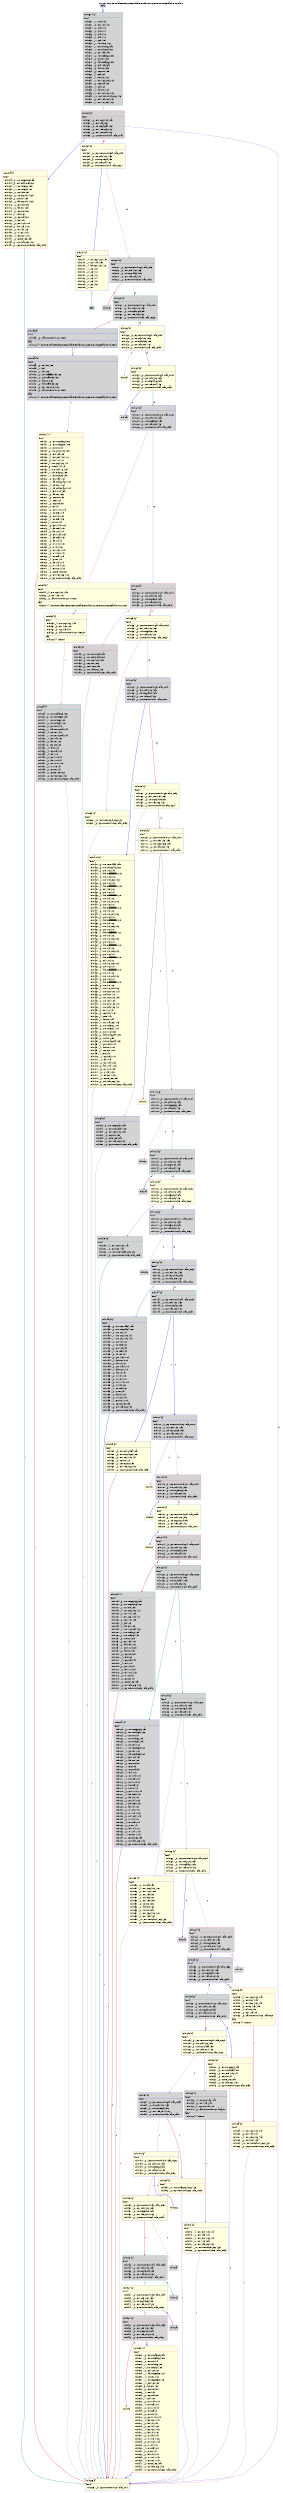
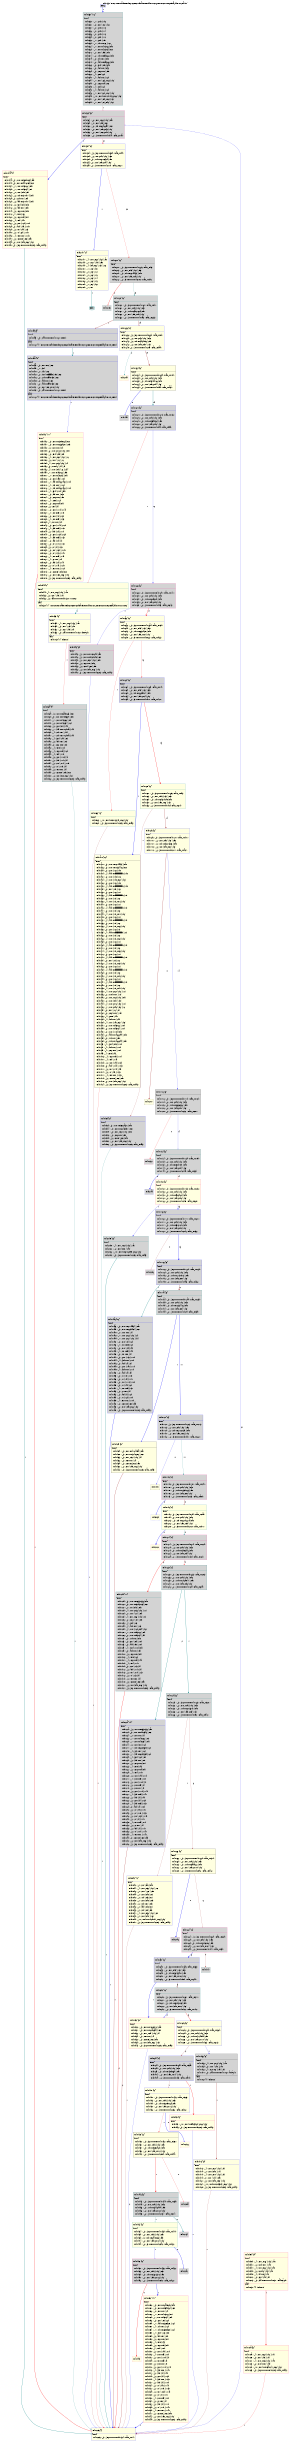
(227, 1985) -> (149, 1999)
